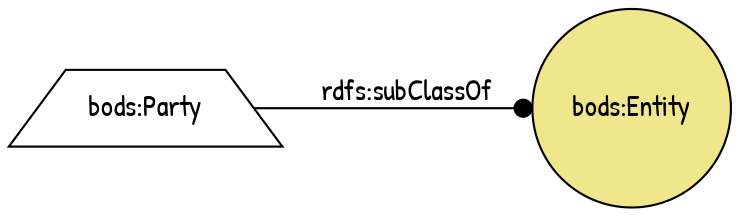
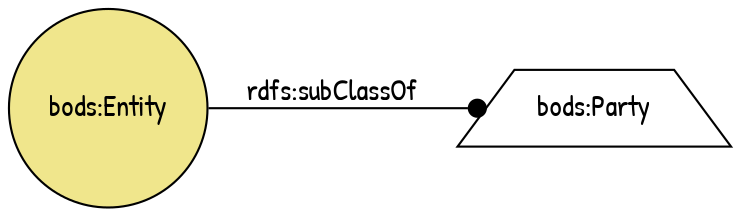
(384, 108) -> (338, 108)
